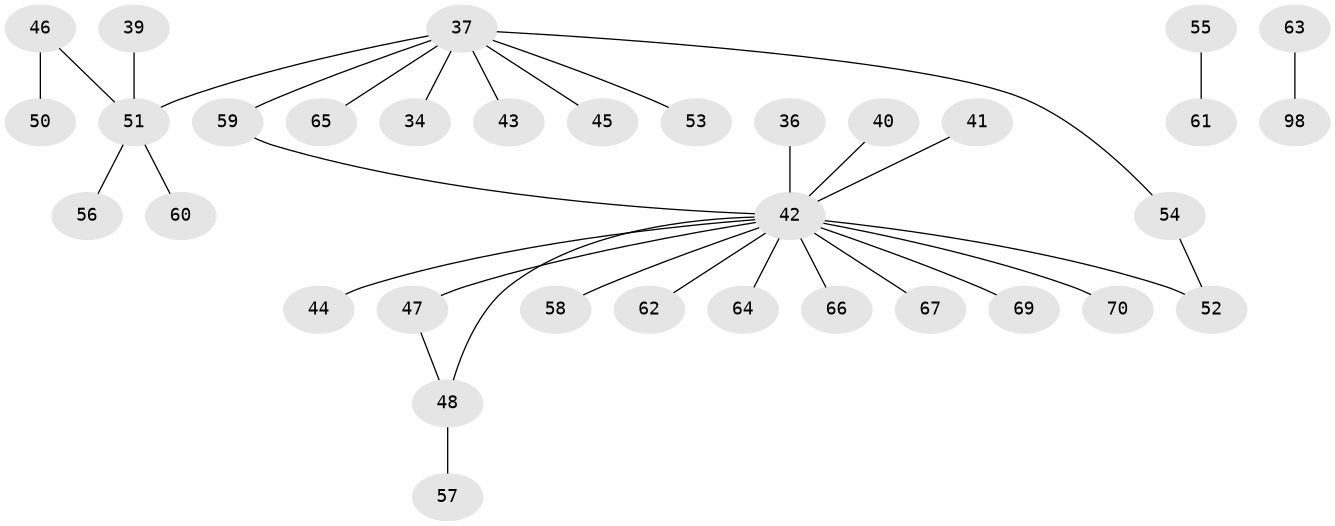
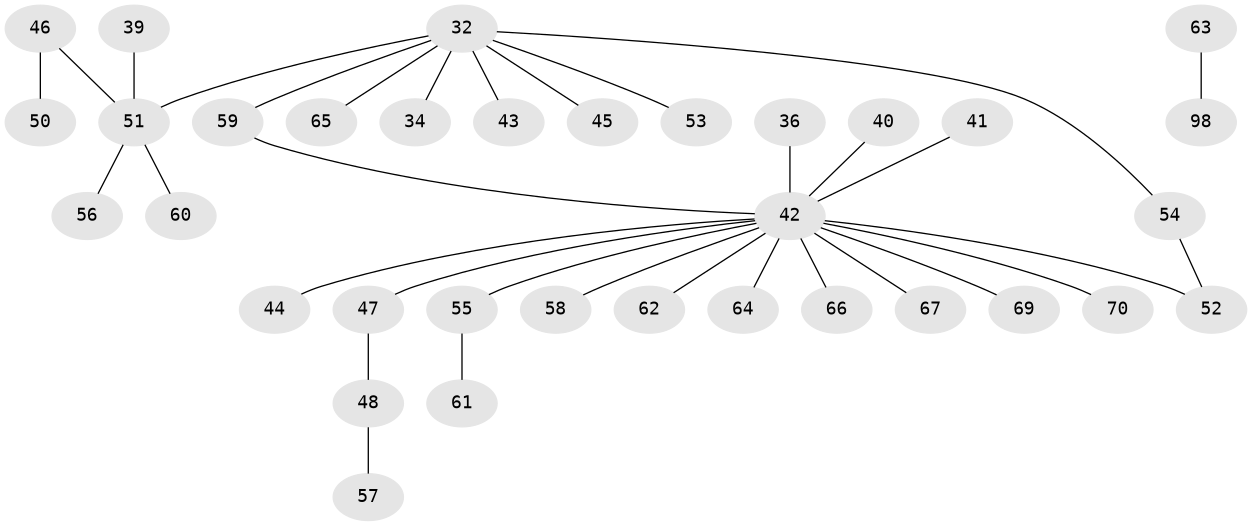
(462, 29) -> (462, 29)
(517, 281) -> (621, 253)
